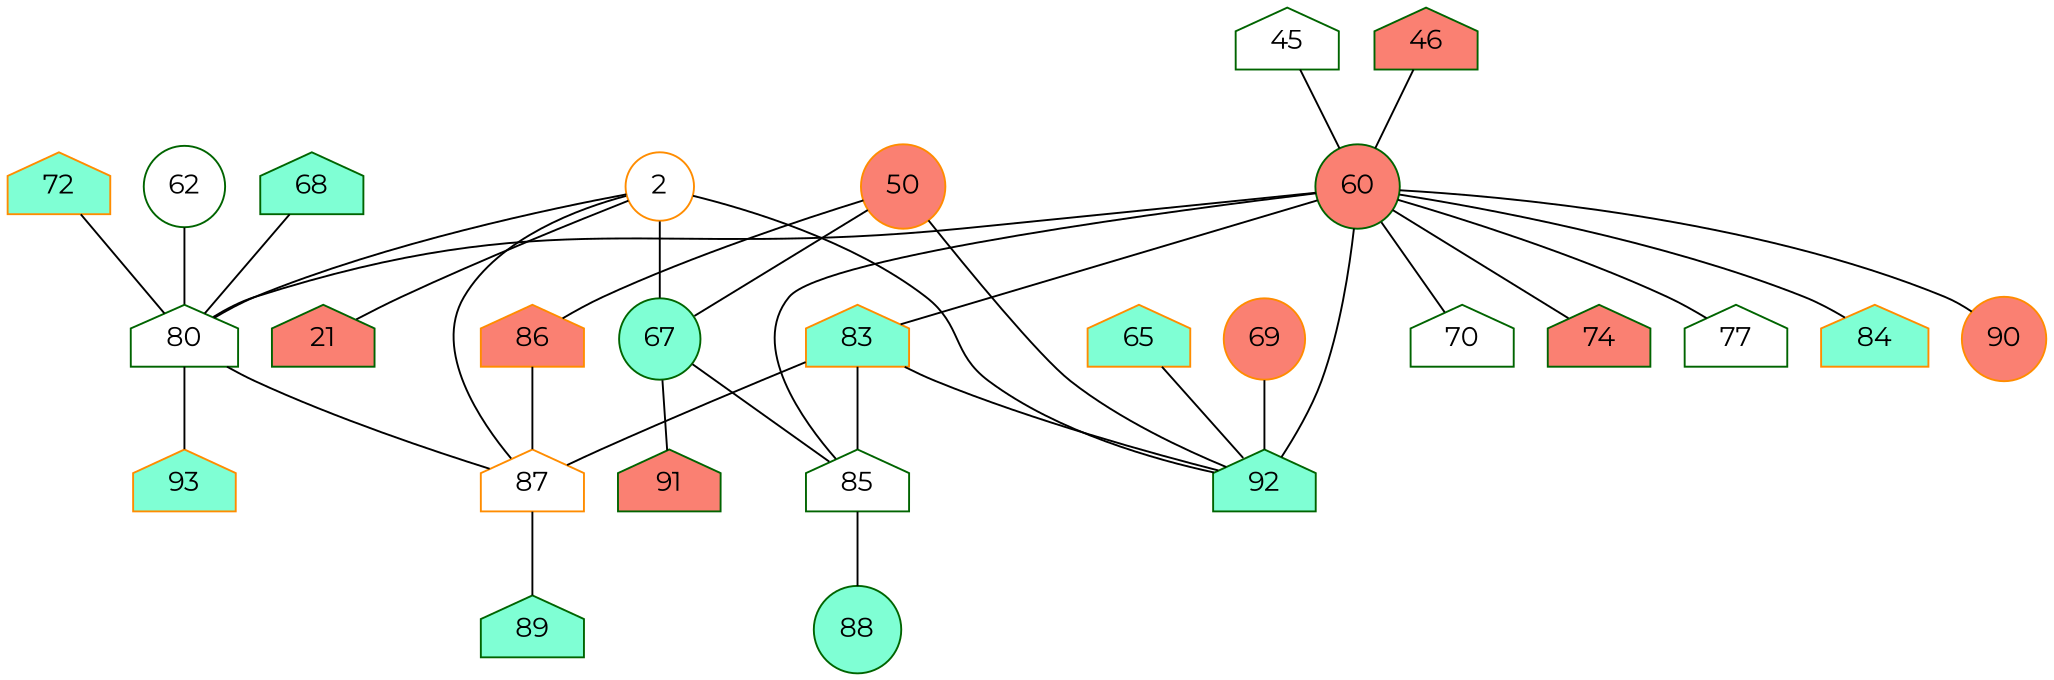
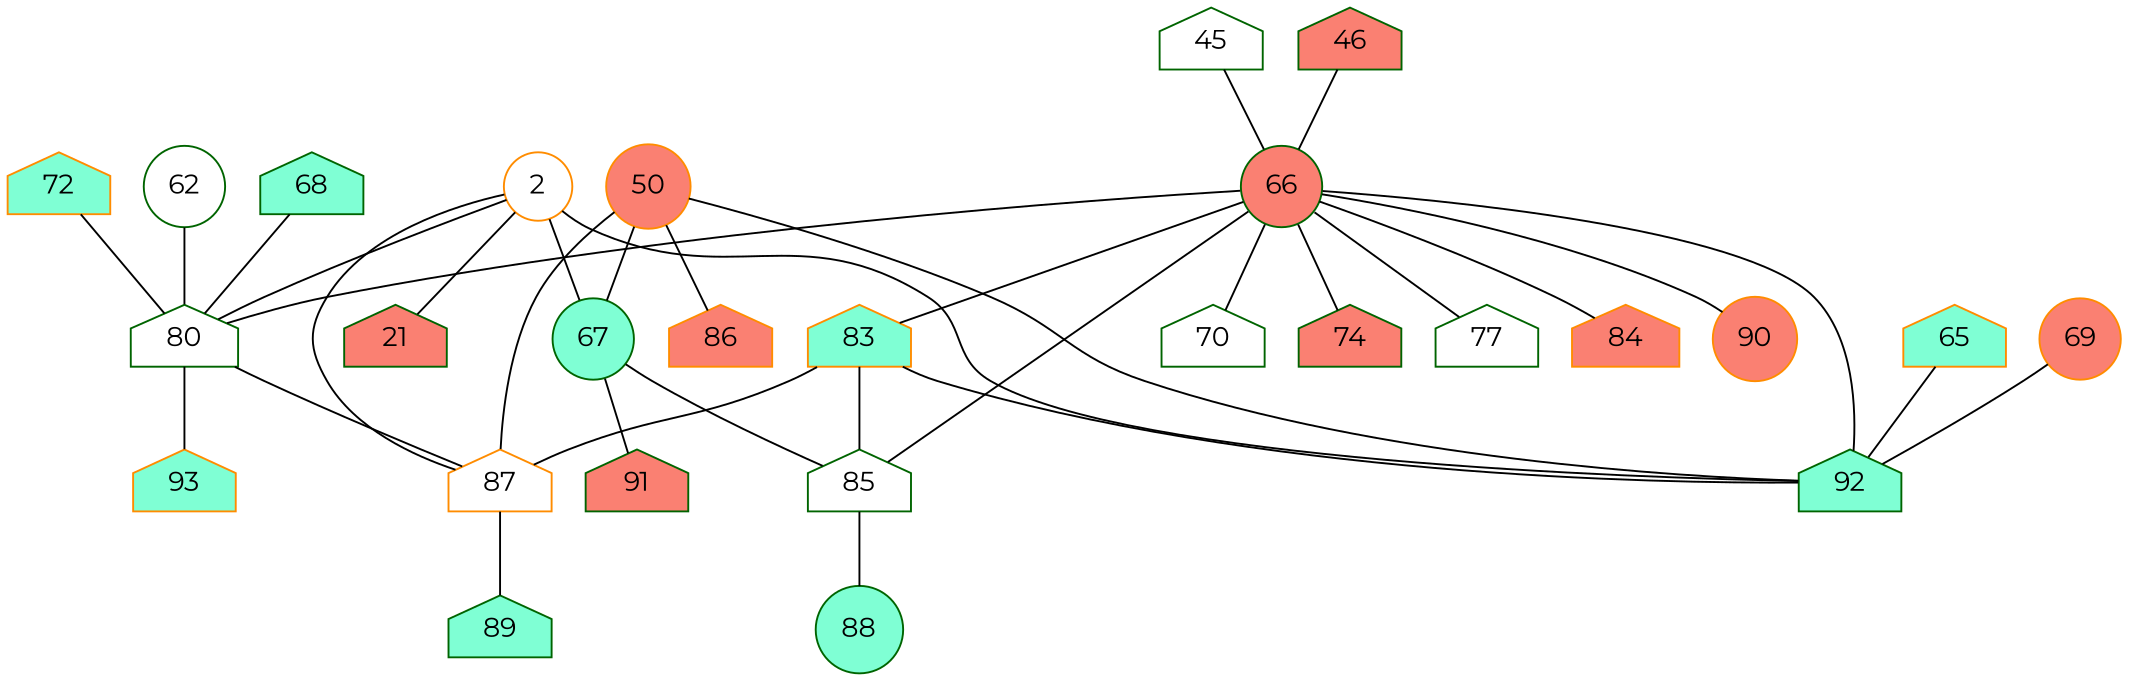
(1358, 187) -> (1282, 187)
(1875, 339) -> (1626, 339)
(532, 408) -> (527, 316)
